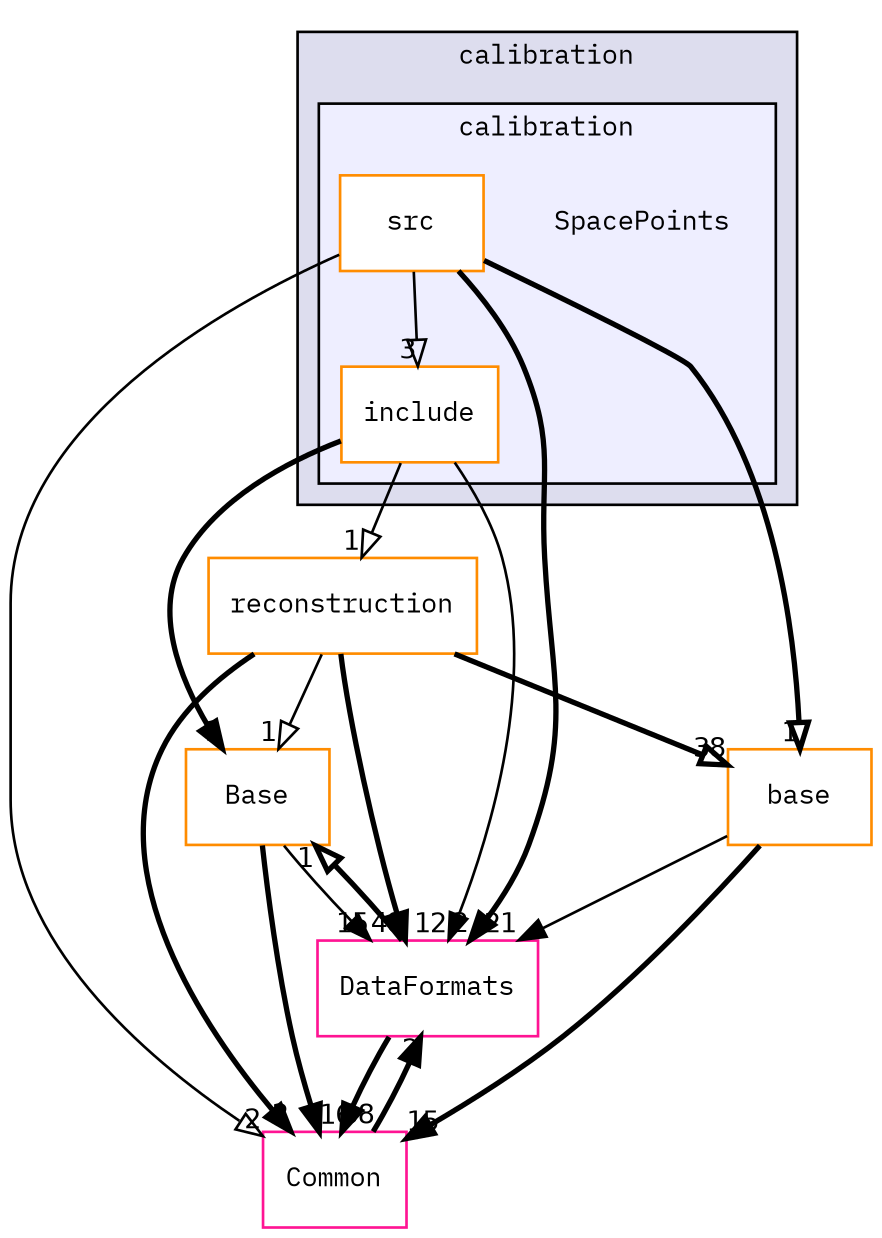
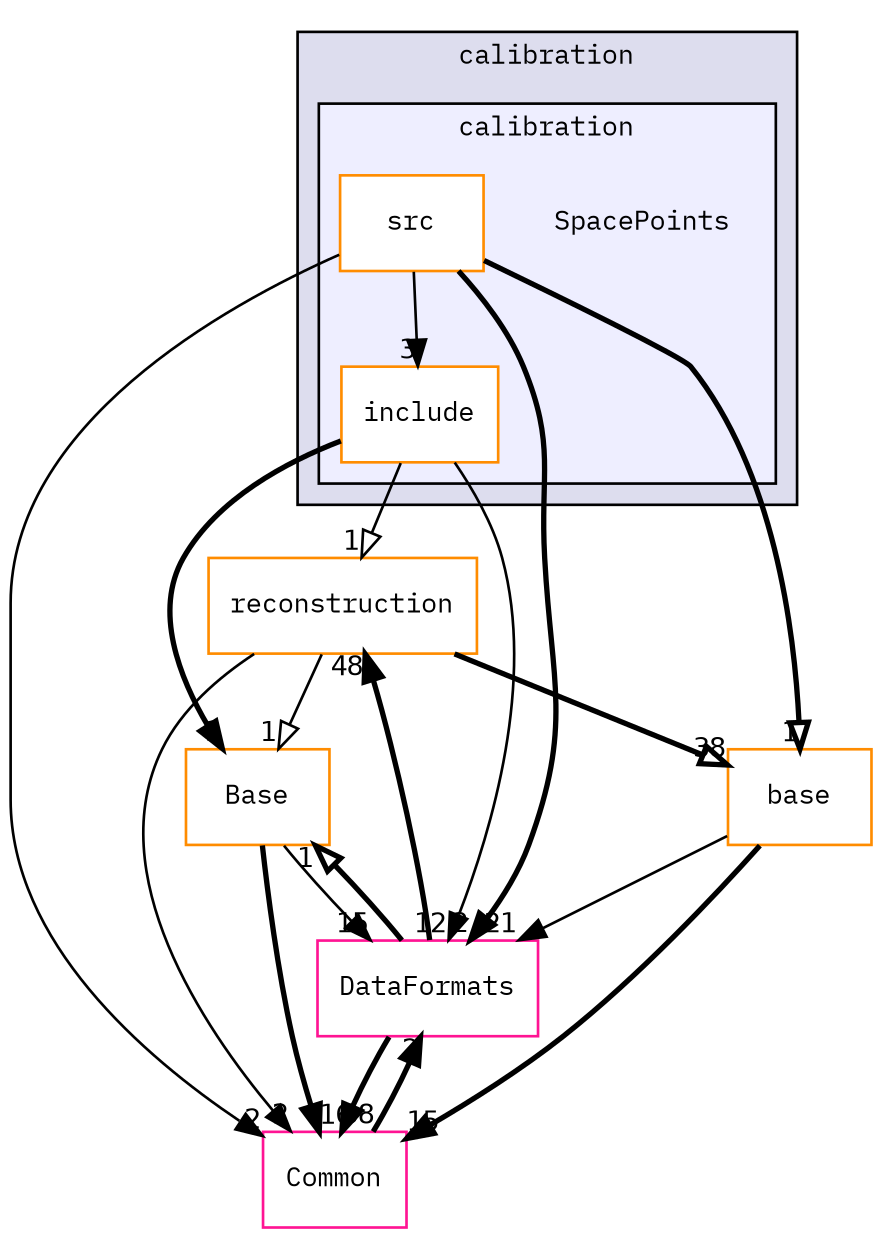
(415, 306) -> (415, 306)
(11, 654) -> (11, 654)
(365, 785) -> (406, 809)
(149, 879) -> (149, 879)
